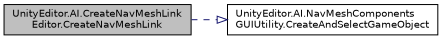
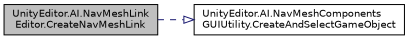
(98, 20) -> (81, 20)
